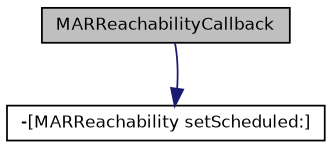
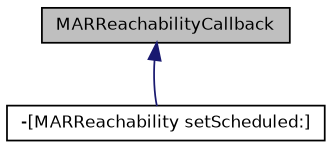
(177, 66) -> (154, 83)
